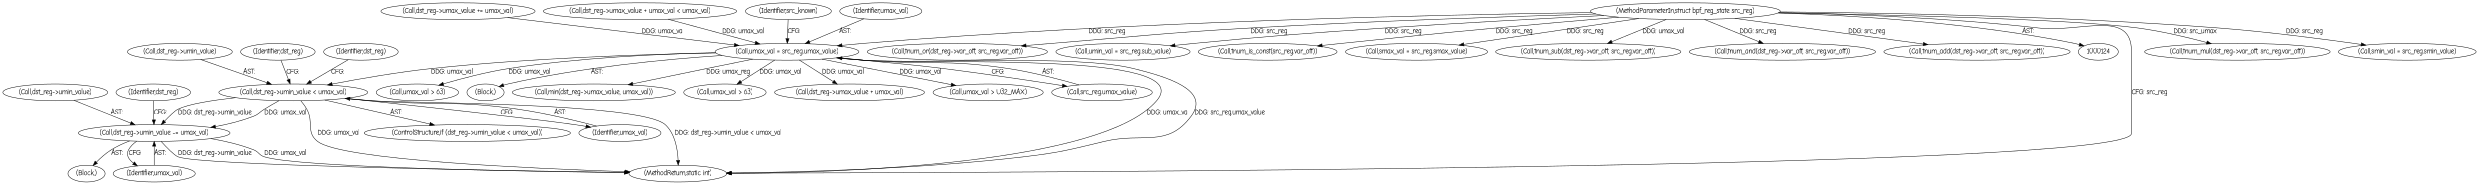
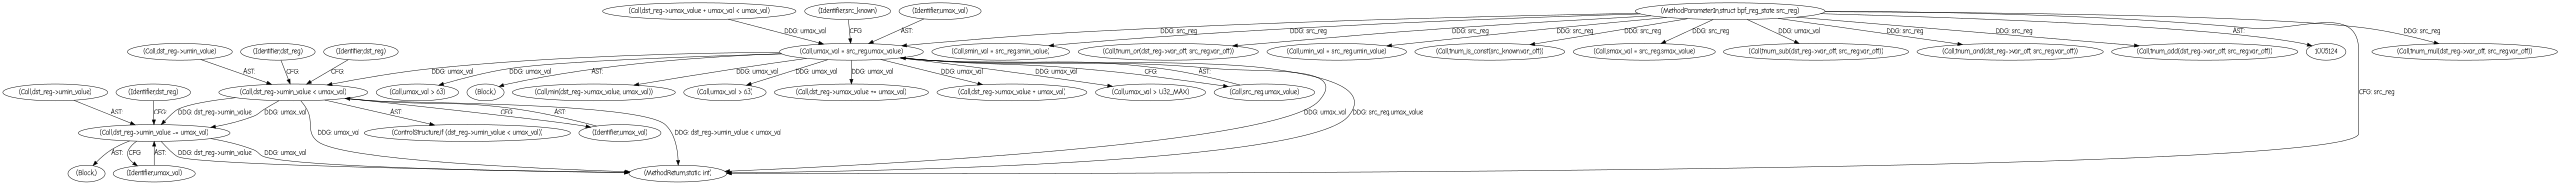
(621, 31) -> (851, 70)
(2195, 32) -> (2422, 32)
(1123, 52) -> (1337, 52)
(1268, 52) -> (1490, 52)
(2098, 52) -> (2326, 52)
(728, 72) -> (757, 72)
